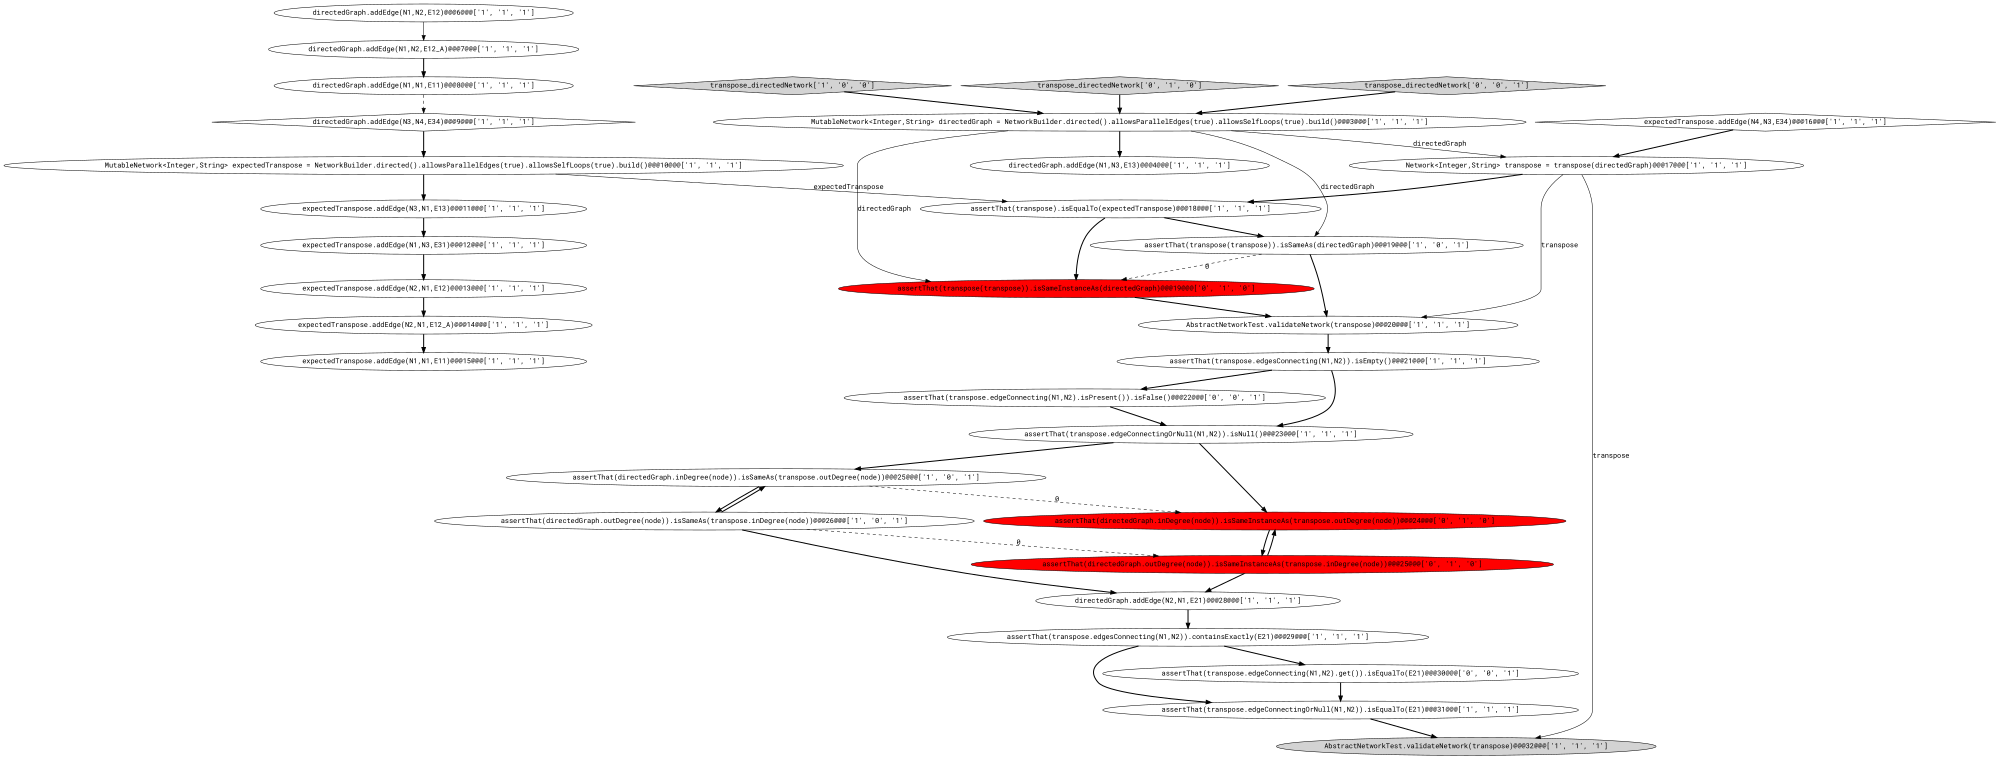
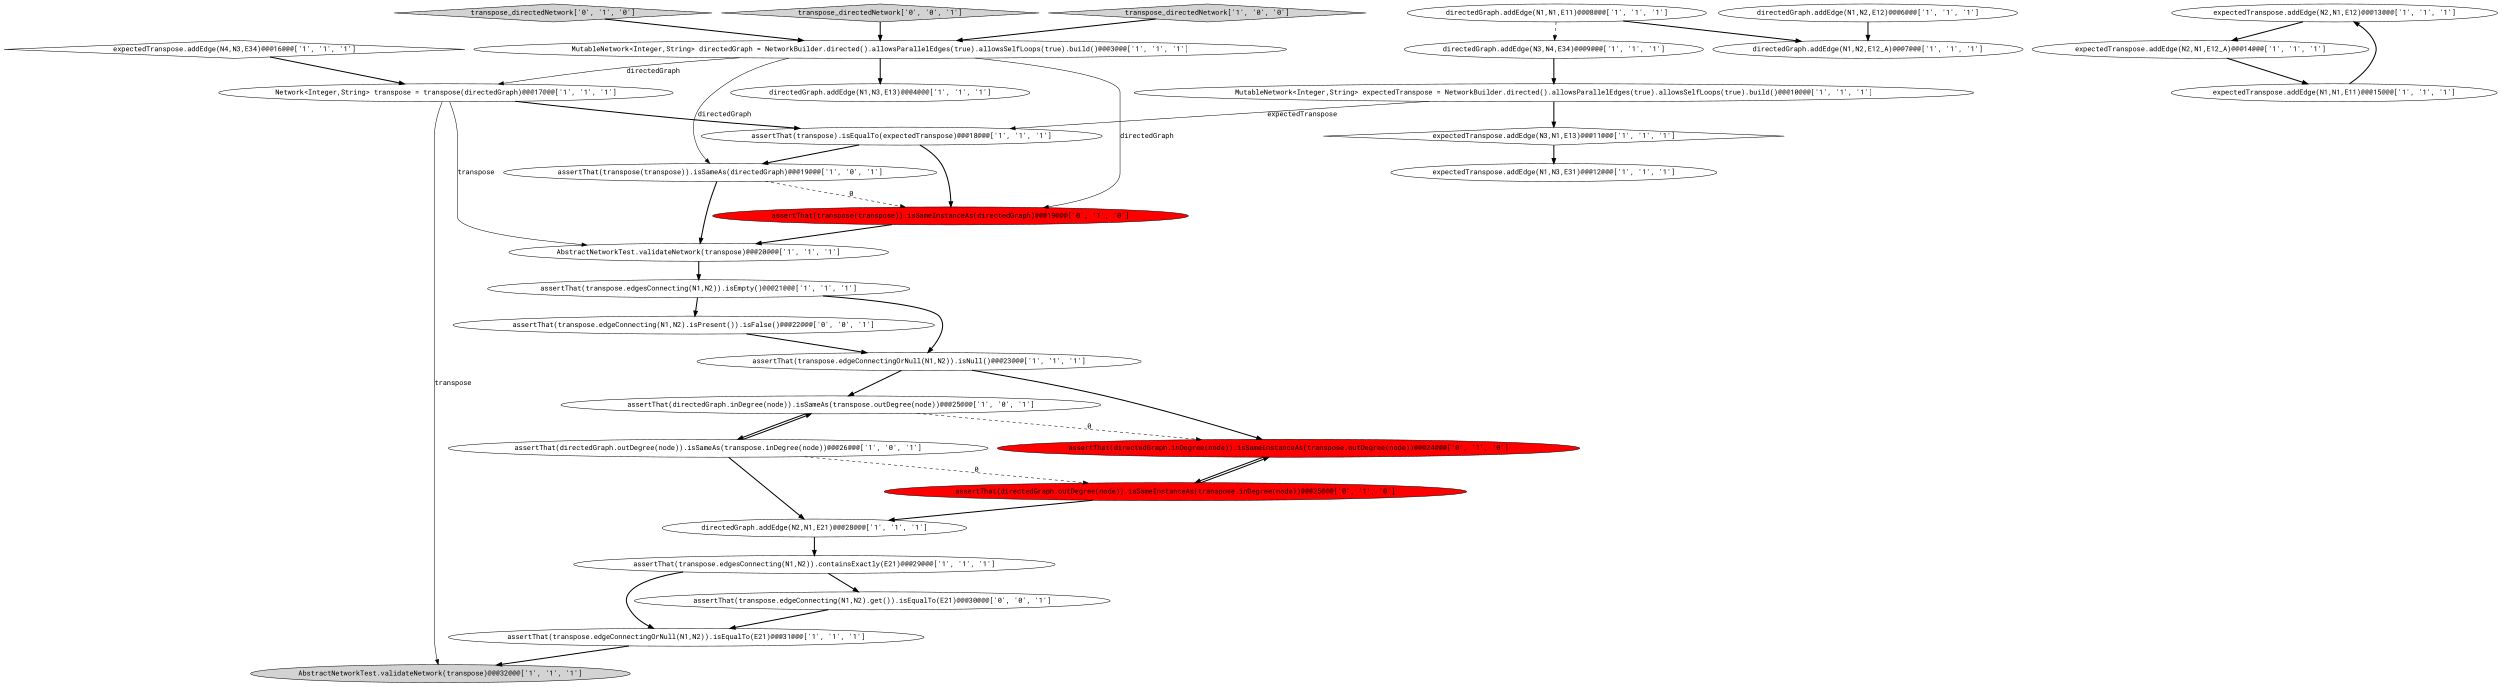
(424, 29) -> (1868, 29)
(424, 65) -> (1710, 31)
(424, 122) -> (1554, 49)
(424, 209) -> (1554, 136)
(424, 265) -> (2375, 56)
